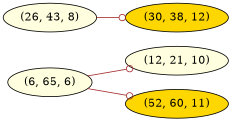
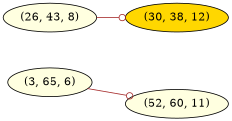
(177, 61) -> none
(50, 82) -> (50, 82)
(177, 104) -> (177, 104)
